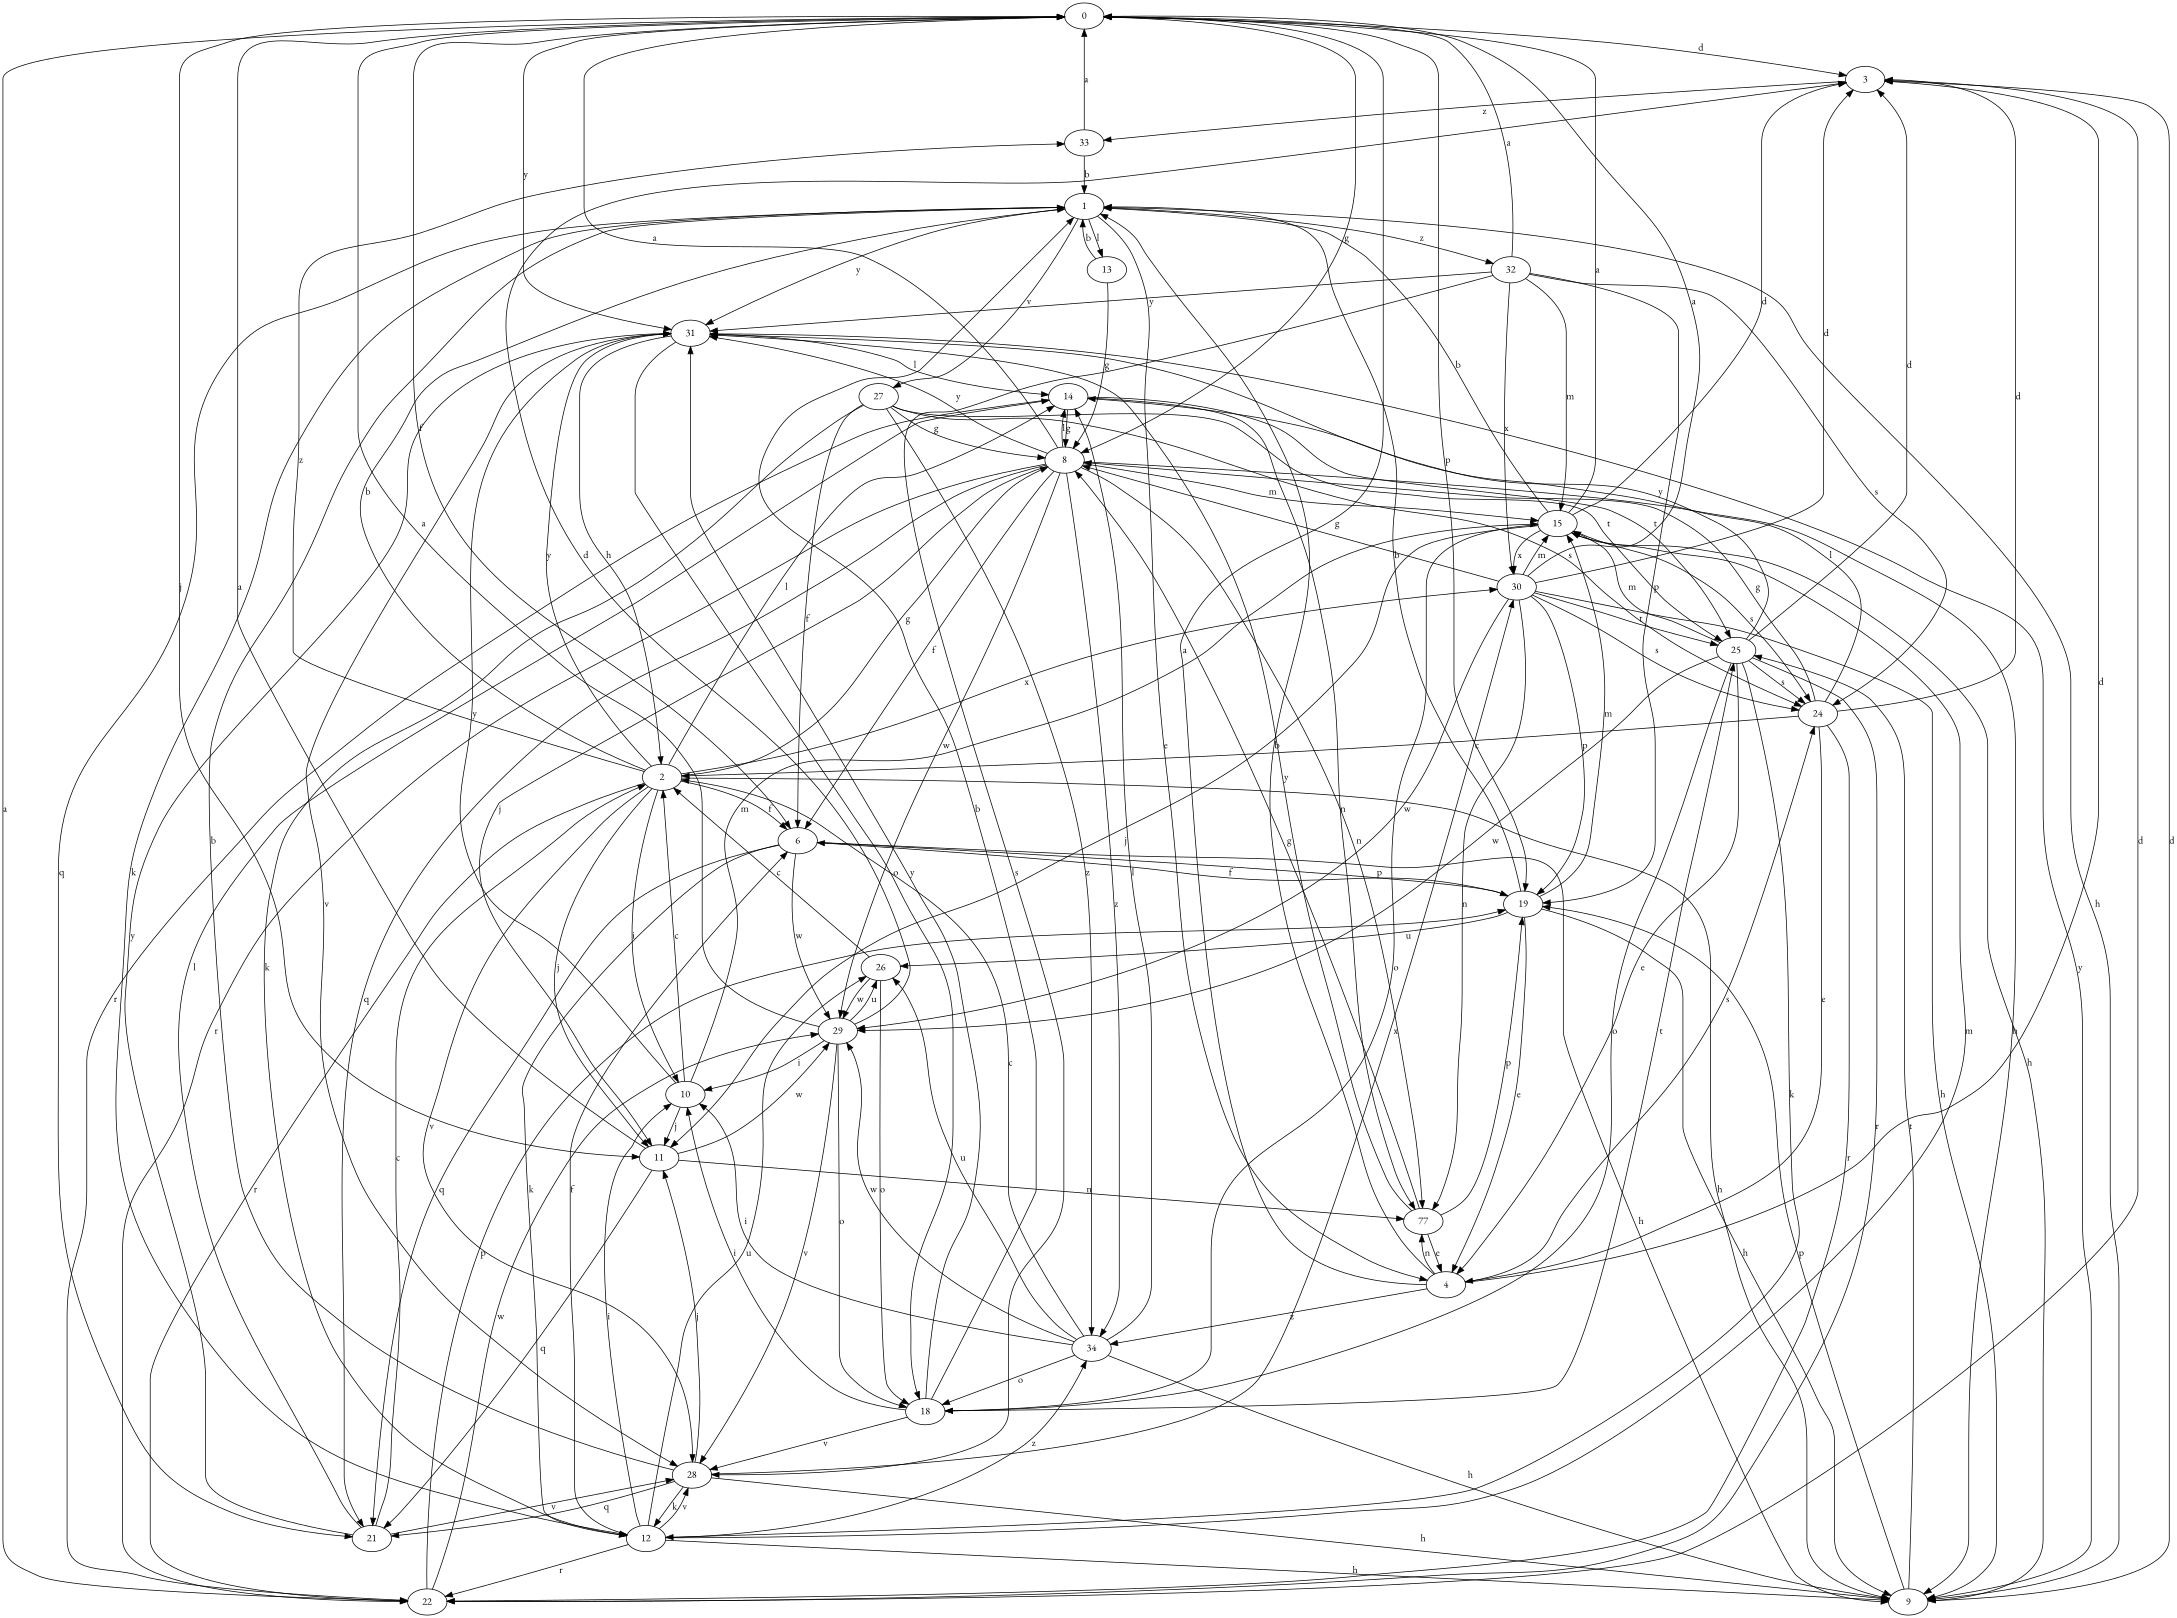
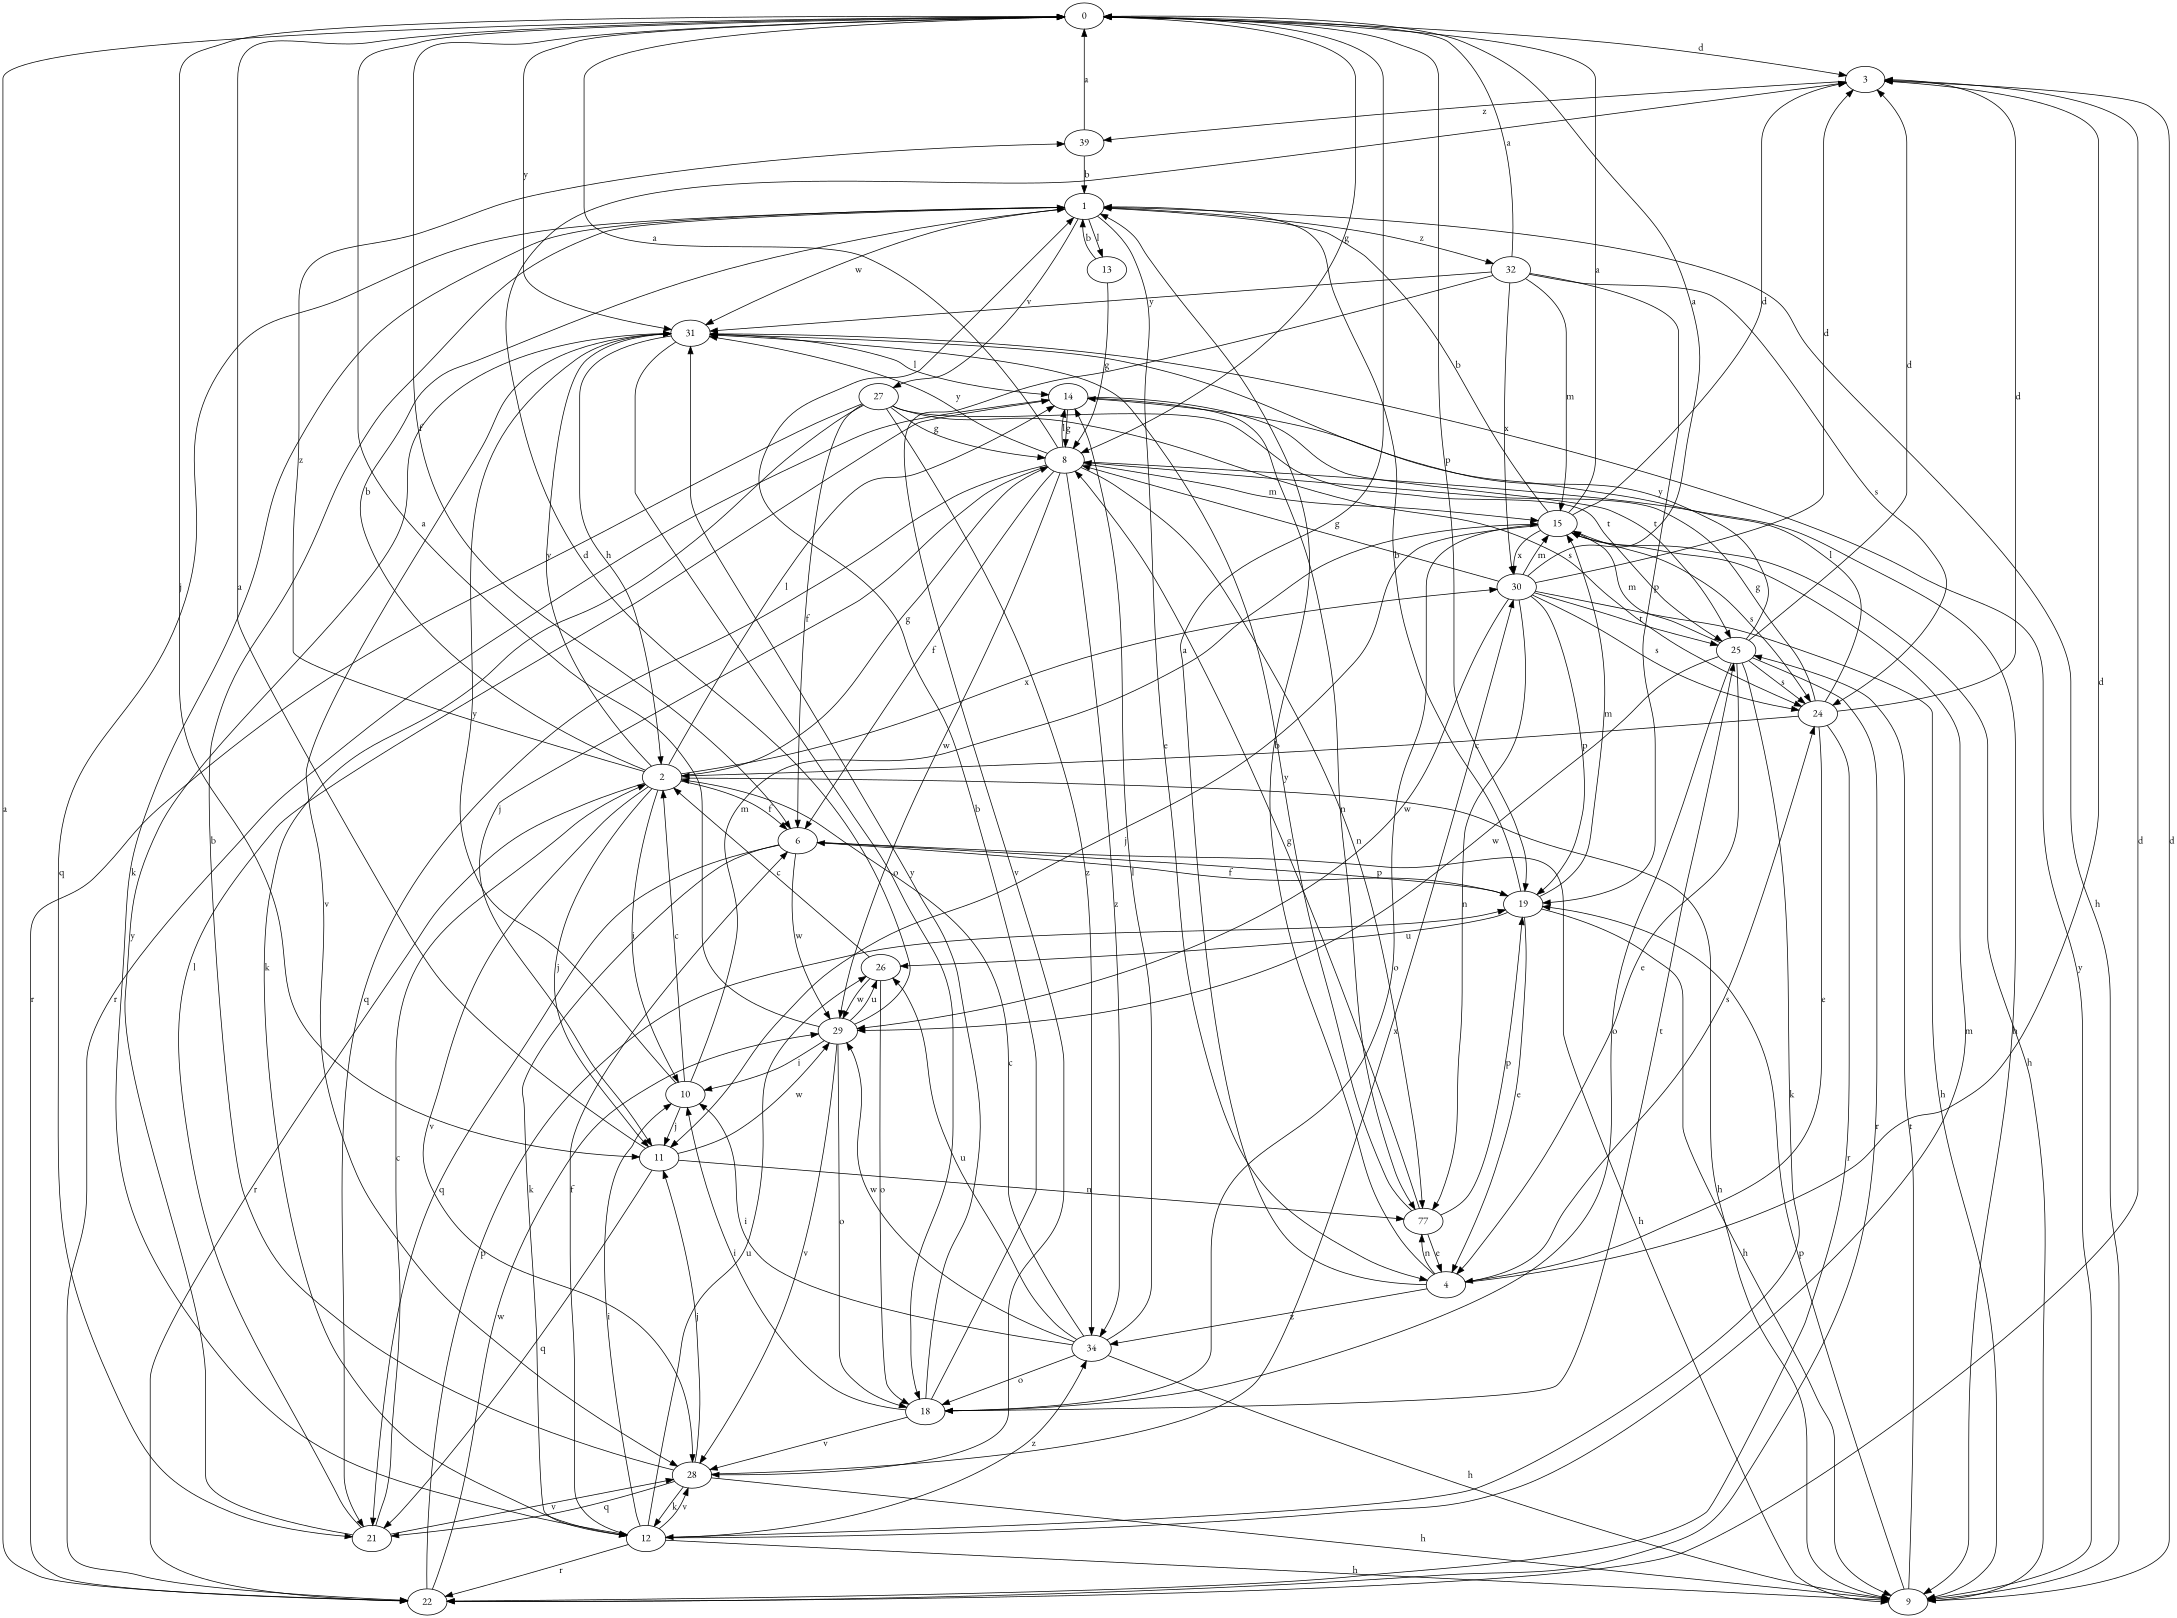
(1084, 143) -> (1084, 143)
(859, 270) -> (859, 270)
(1017, 872) -> (1017, 872)
(260, 937) -> (31, 934)
